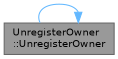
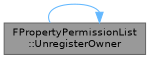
(59, 39) -> (75, 39)
